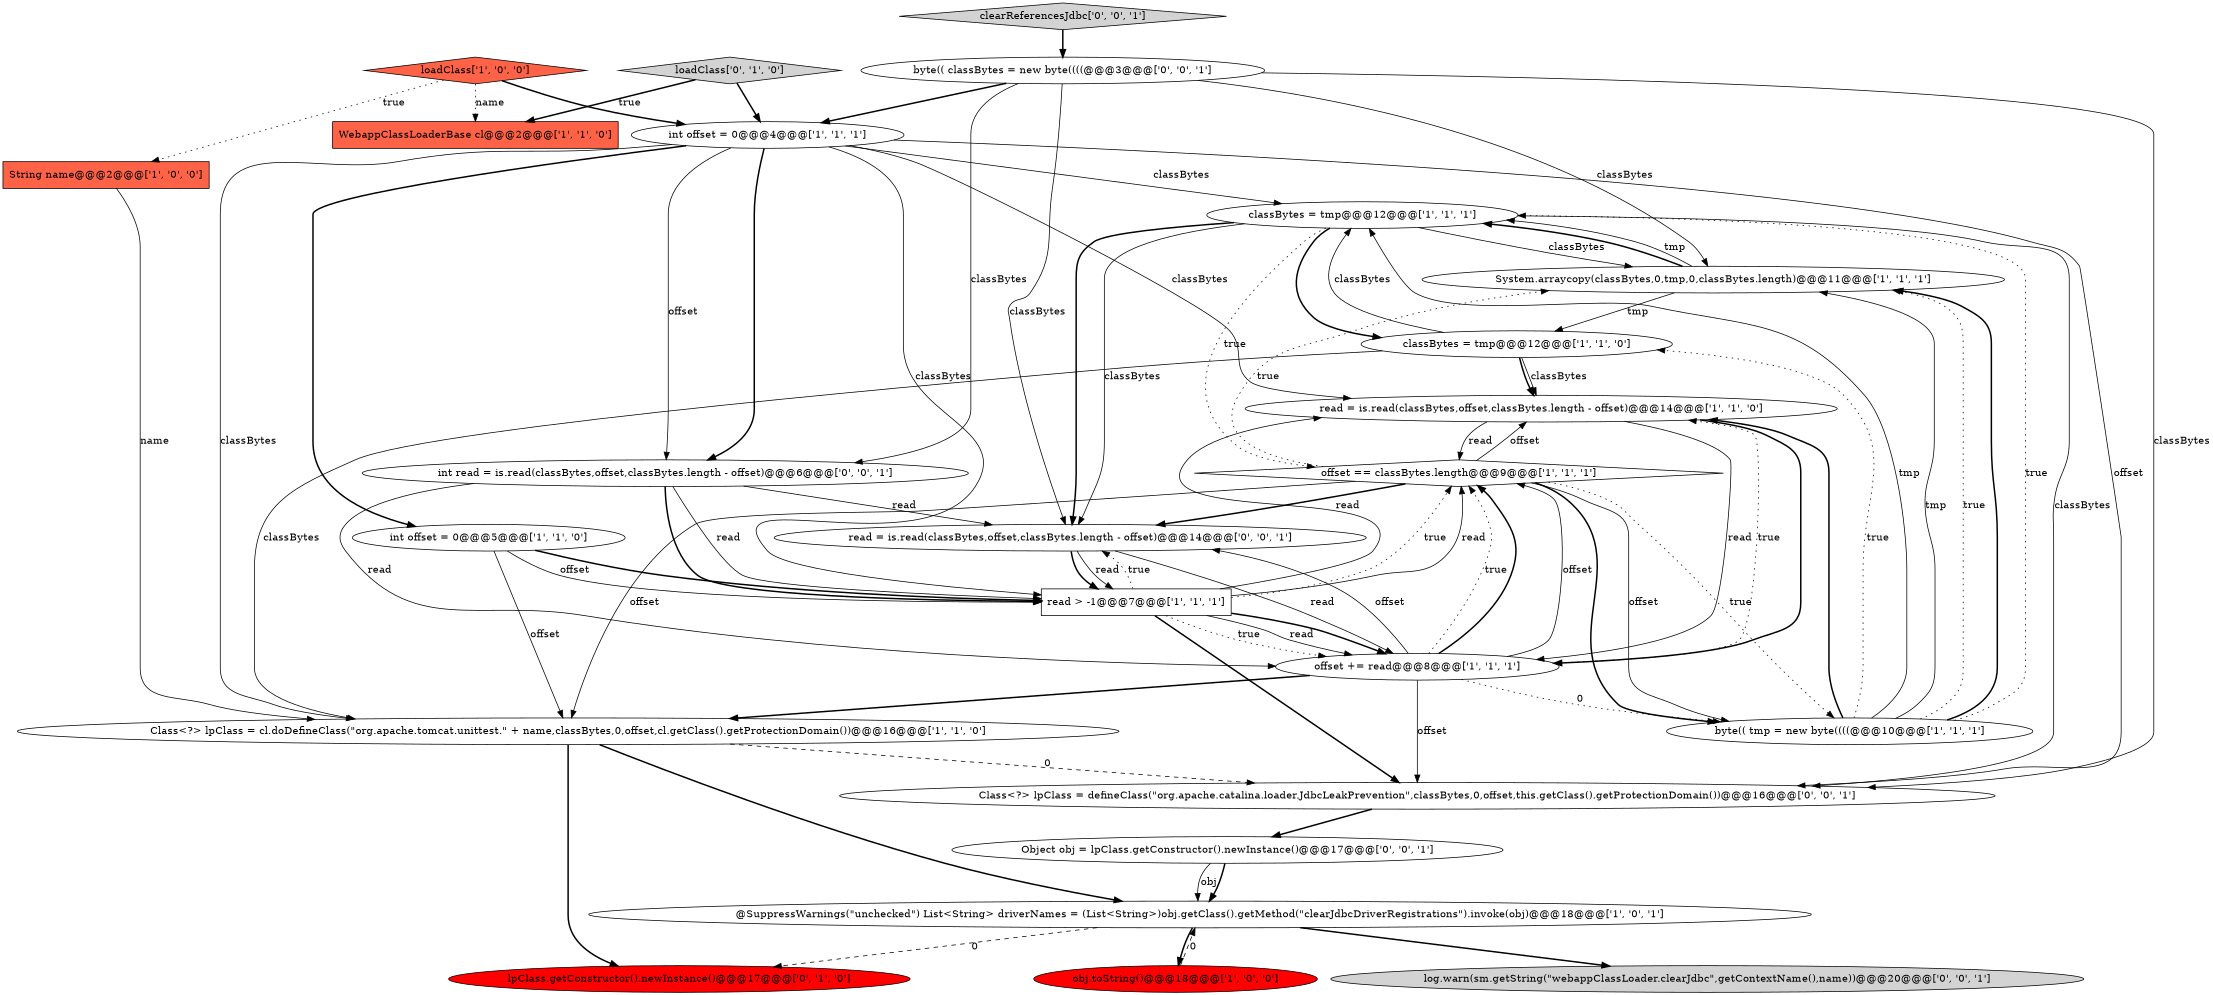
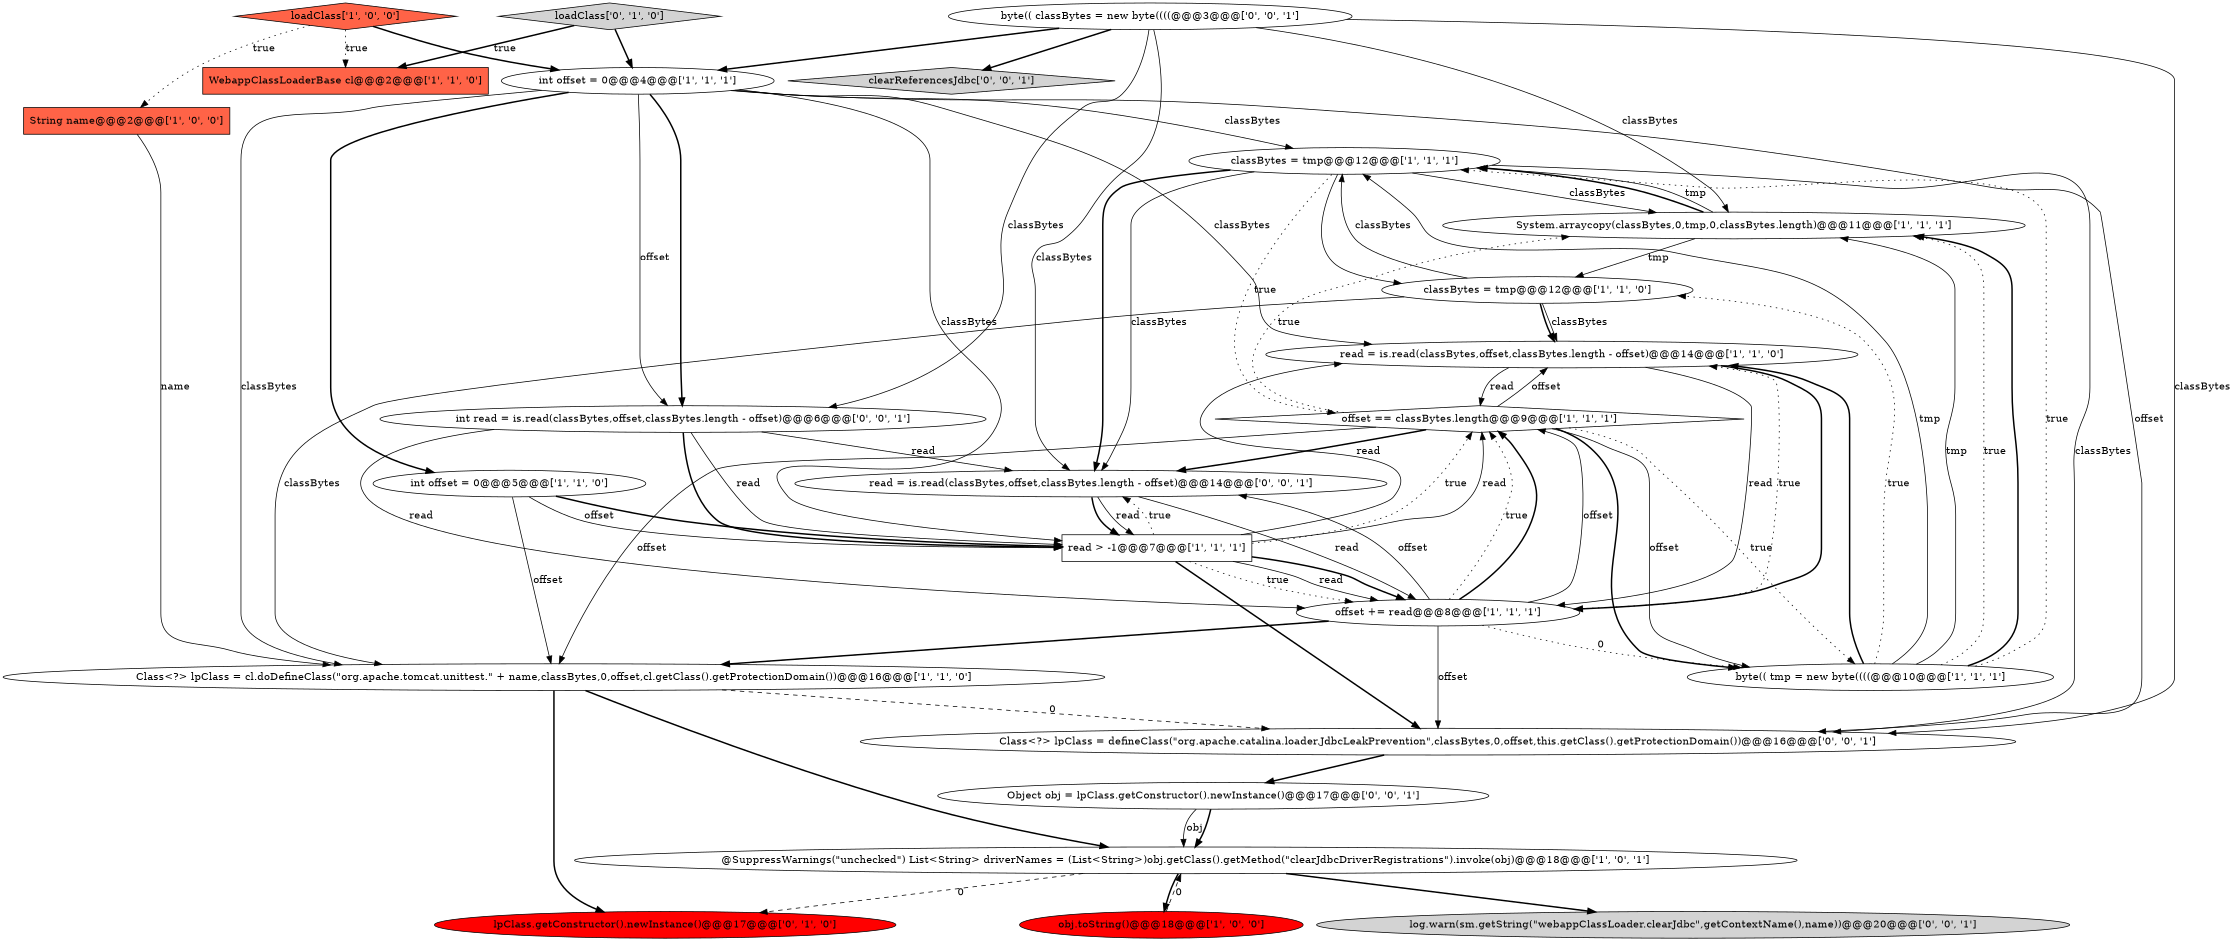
(1063, 40) -> (1051, 49)
(490, 103) -> (357, 49)
(1300, 300) -> (1325, 250)
